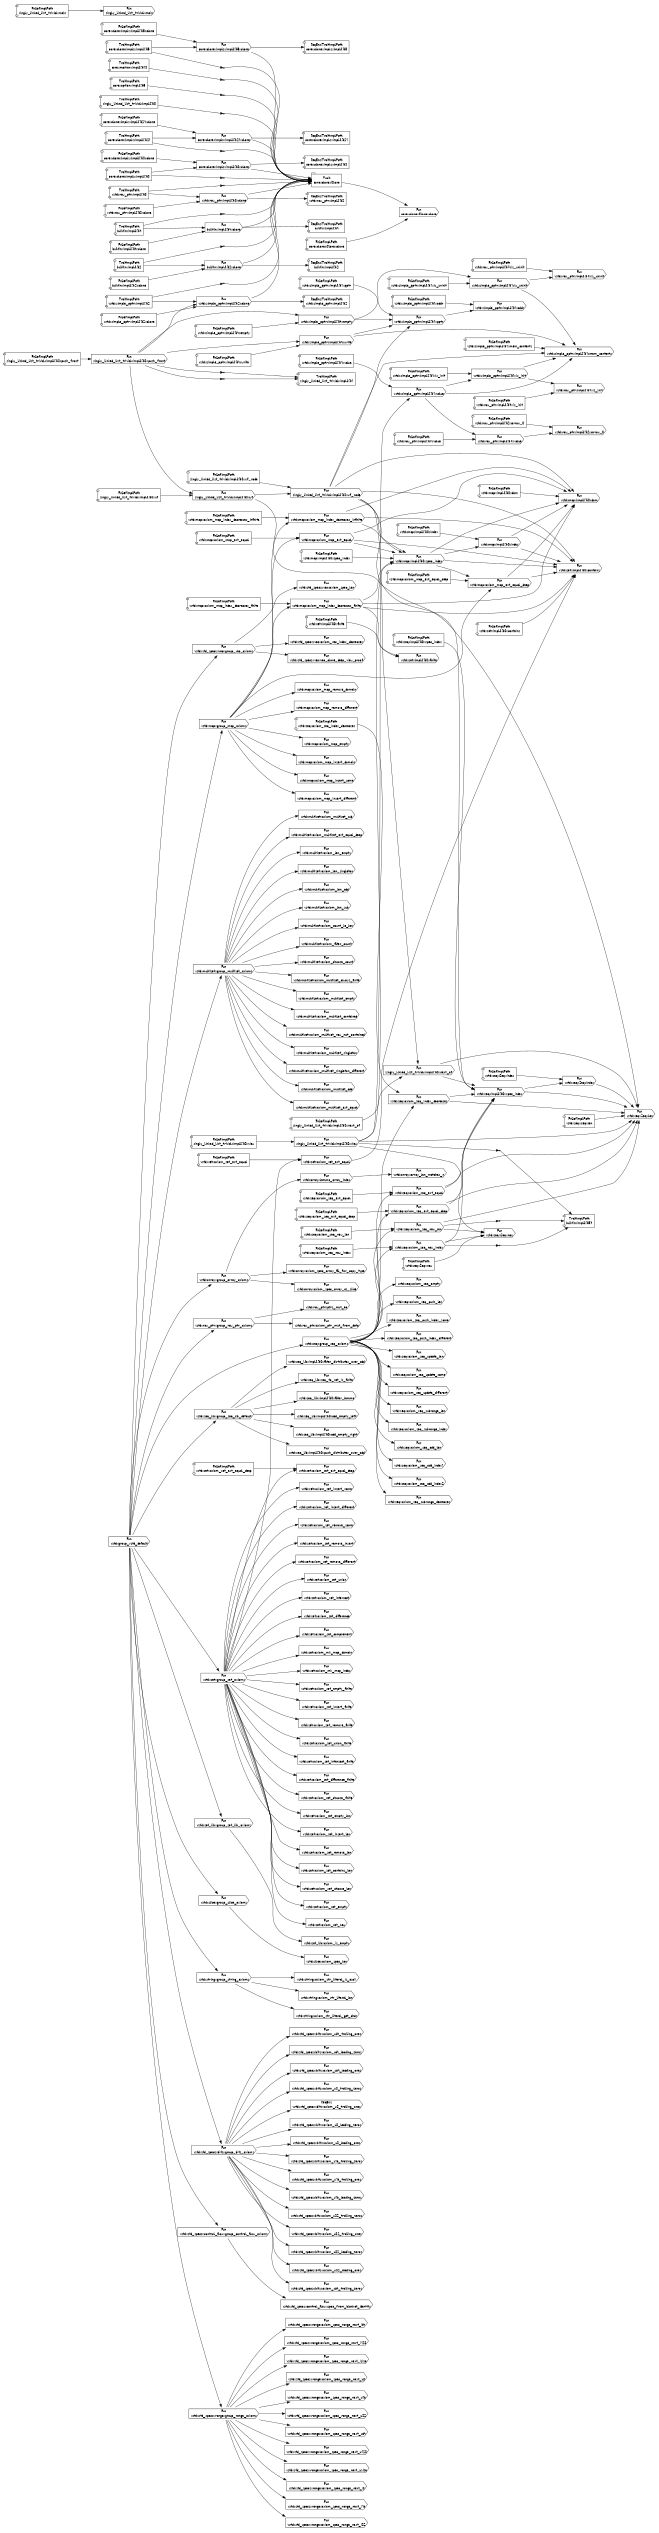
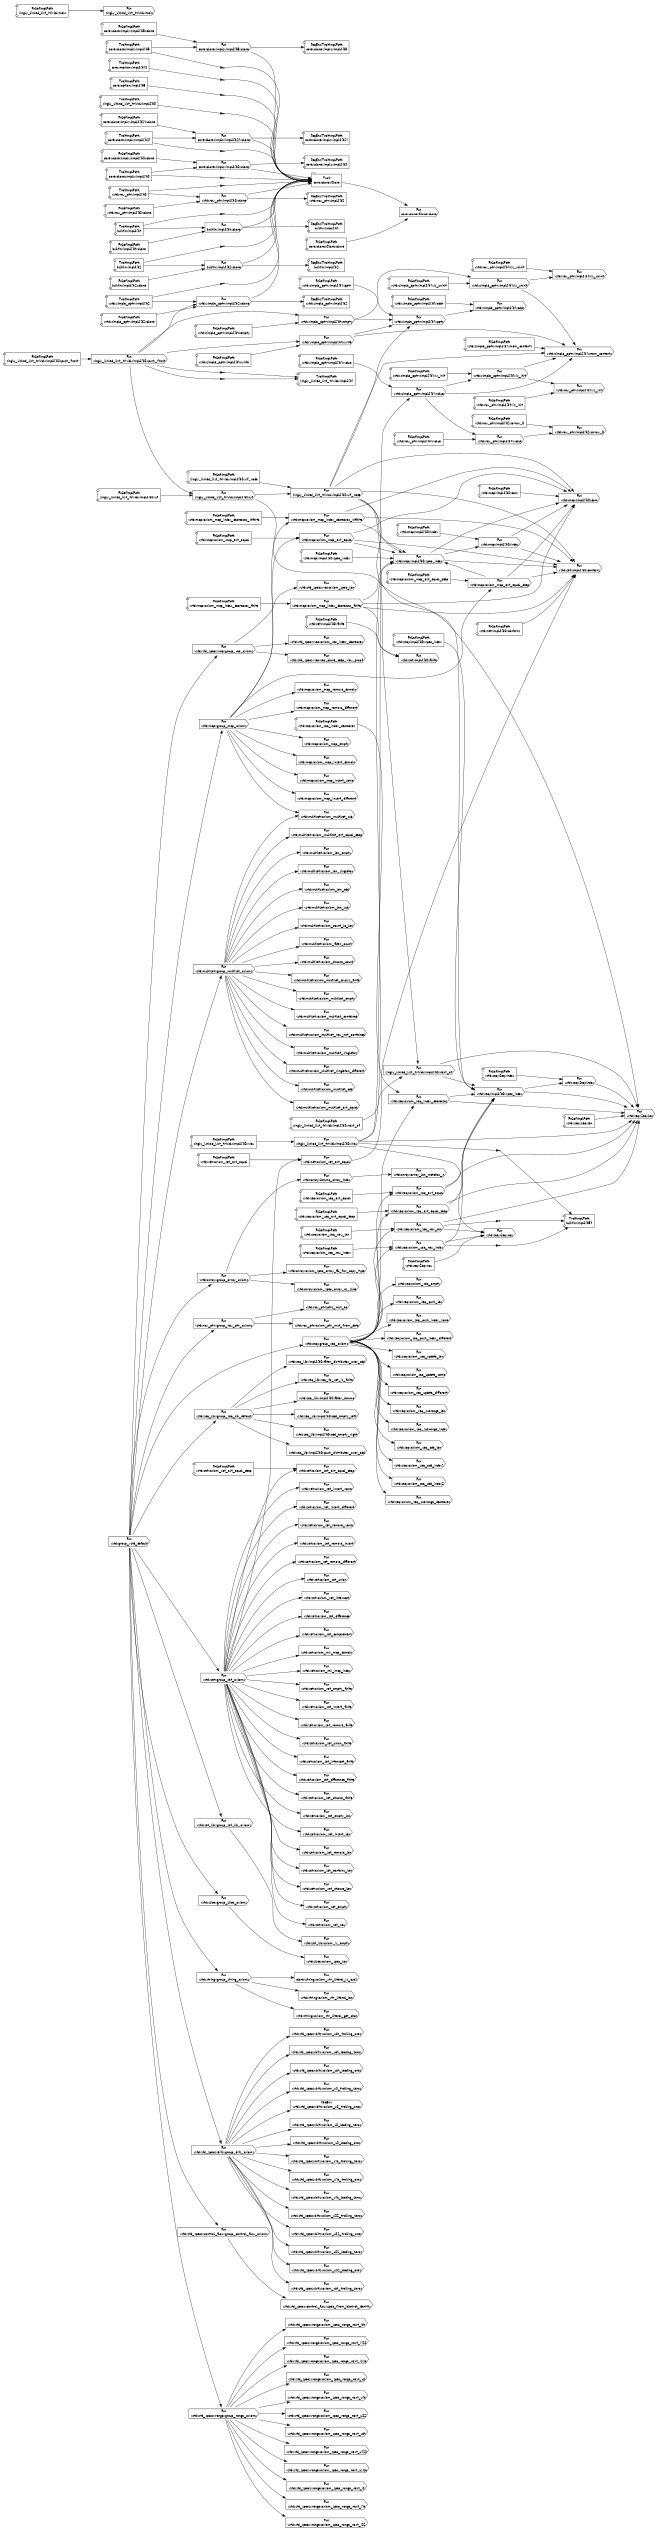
(452, 570) -> (466, 570)
(267, 665) -> (253, 779)
(327, 1978) -> (327, 1978)
